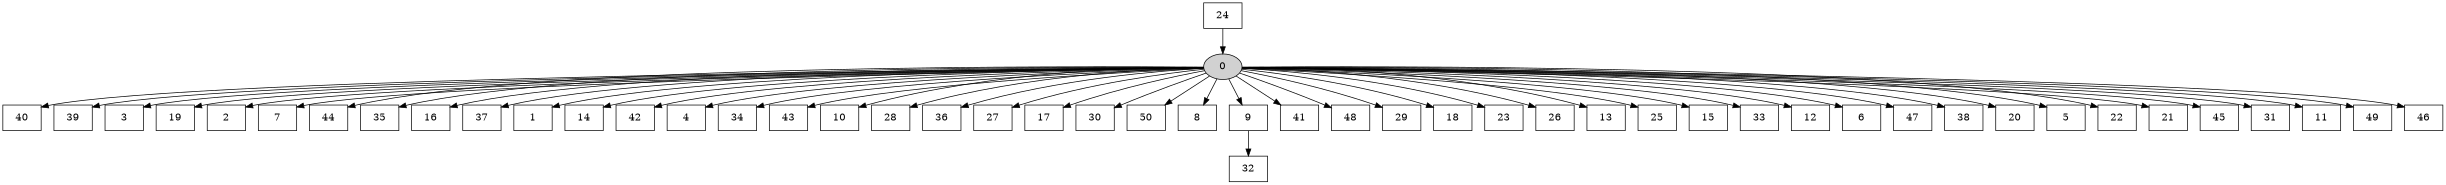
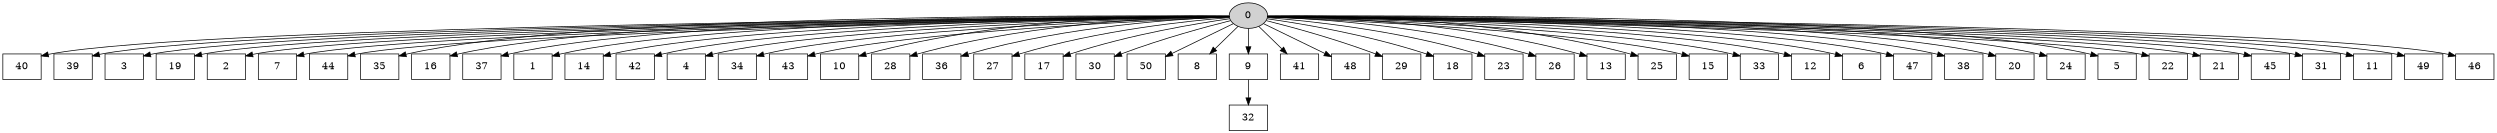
(1223, 38) -> (1655, 22)
